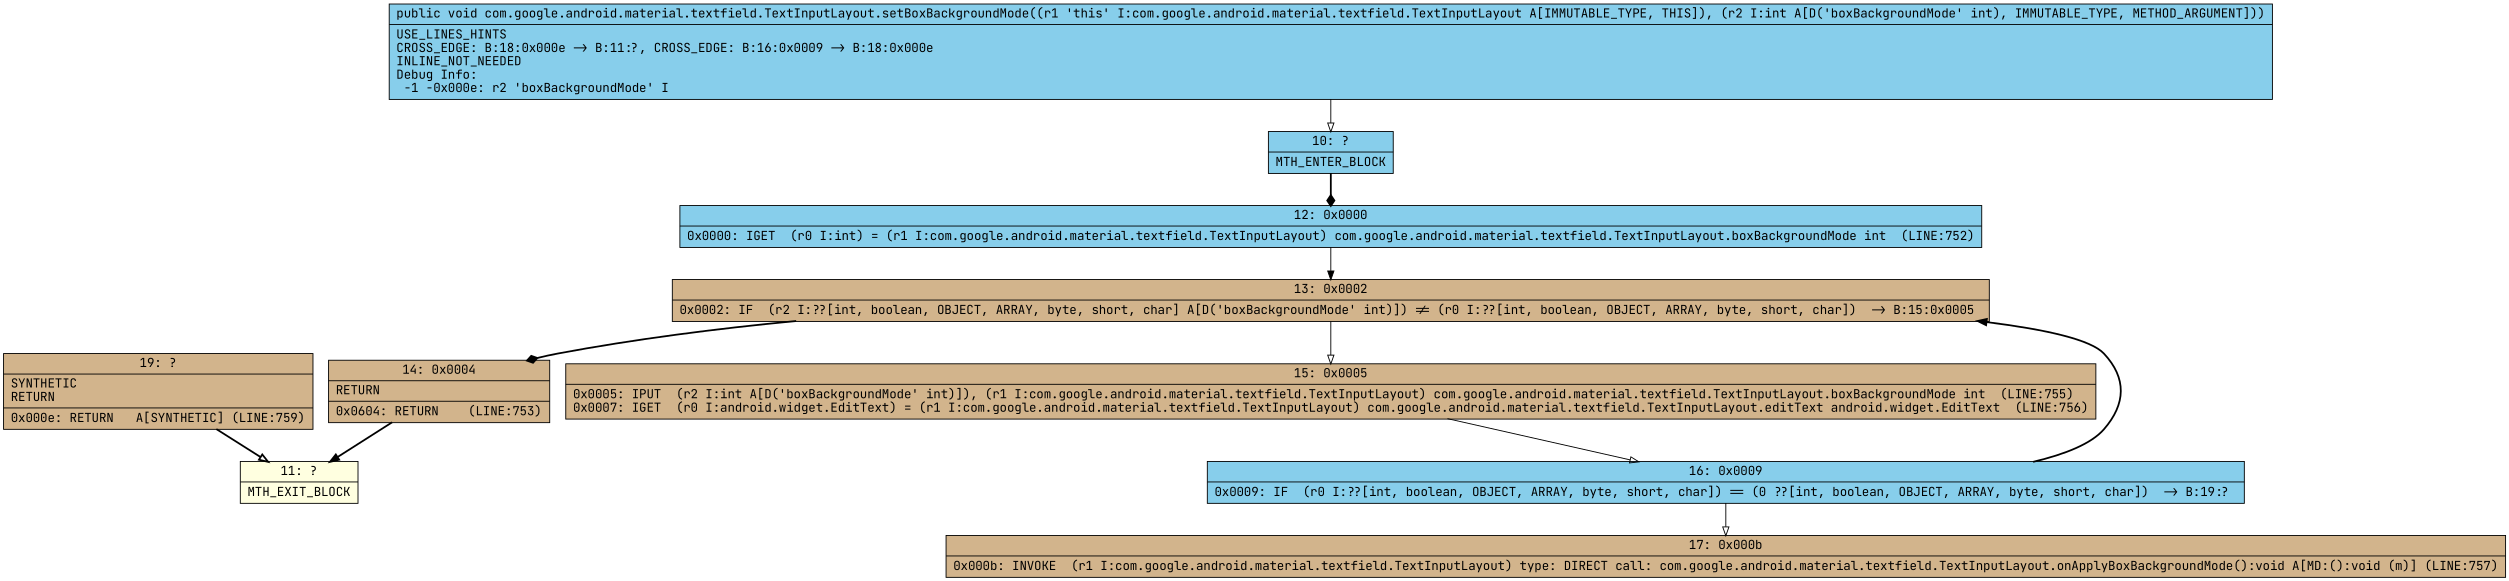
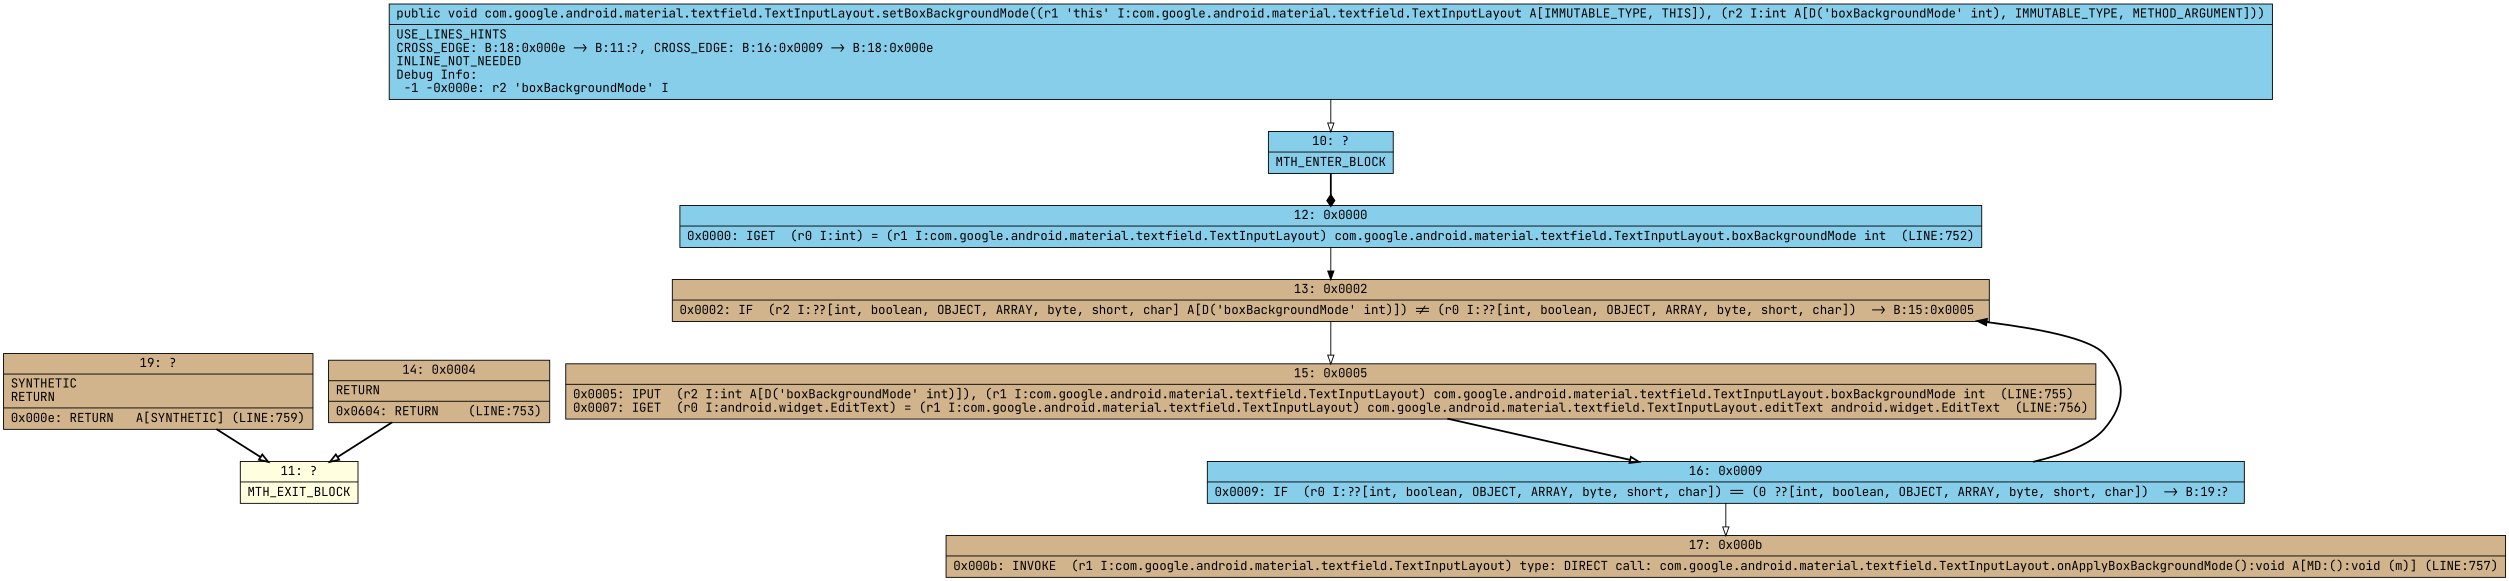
(666, 336) -> none
(1539, 439) -> (1539, 439)
(365, 440) -> (365, 440)
